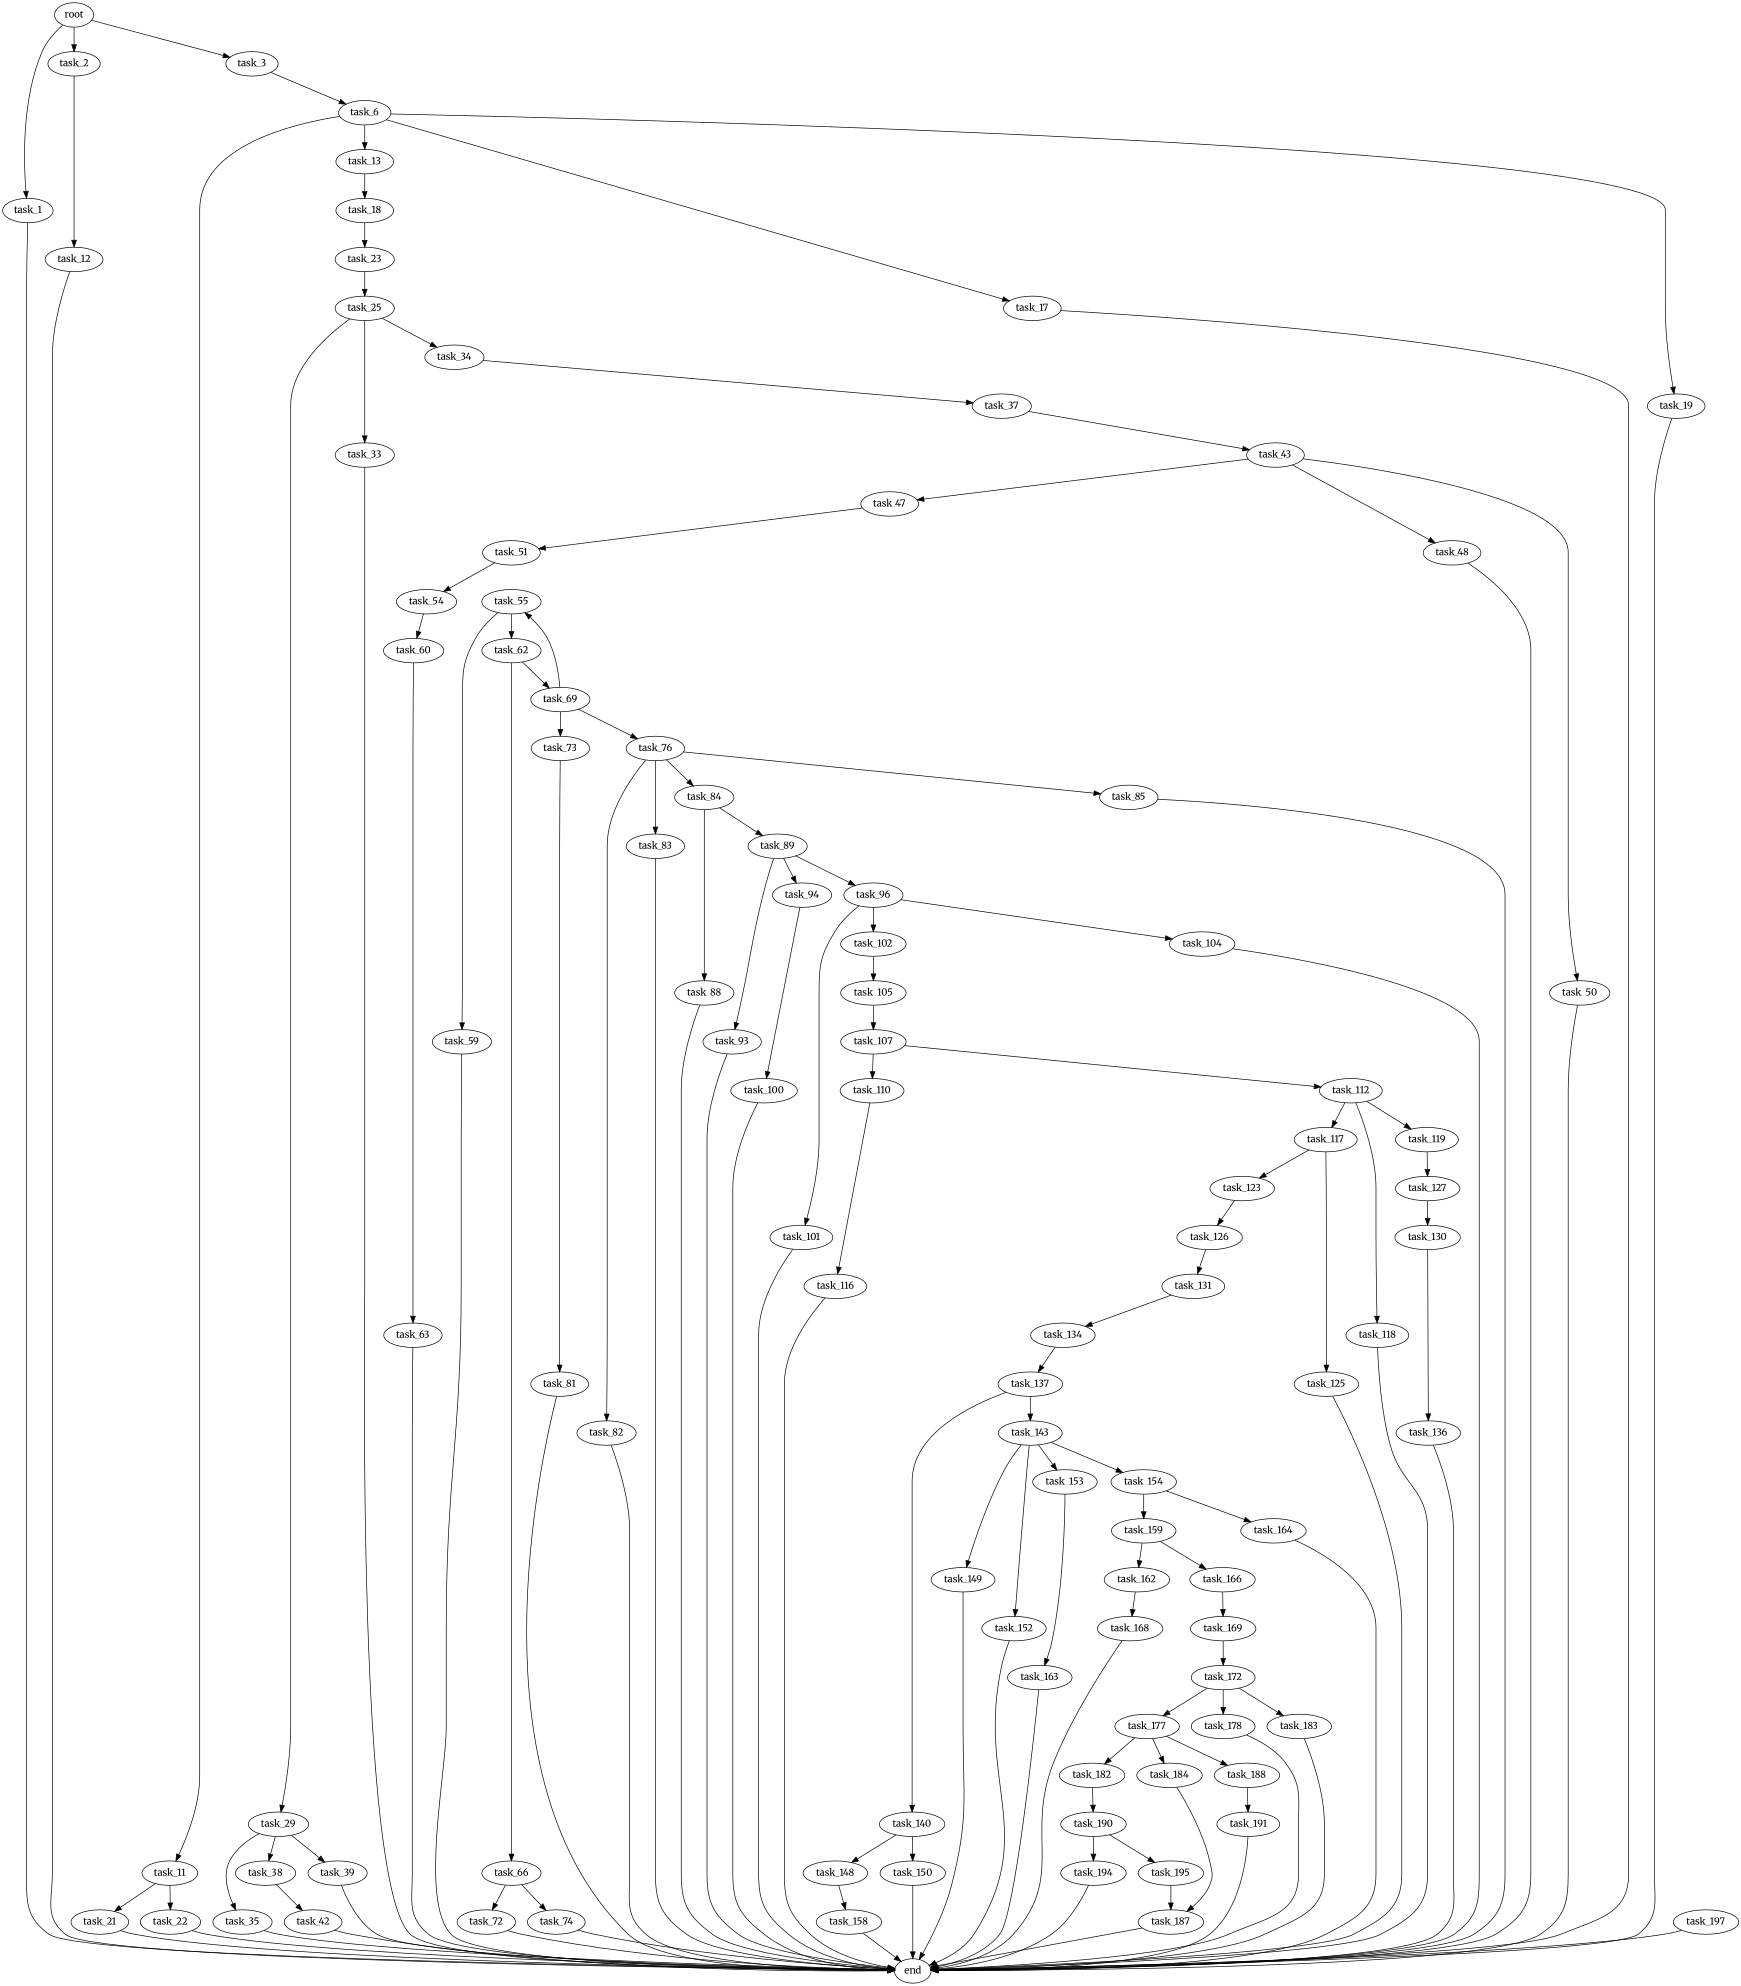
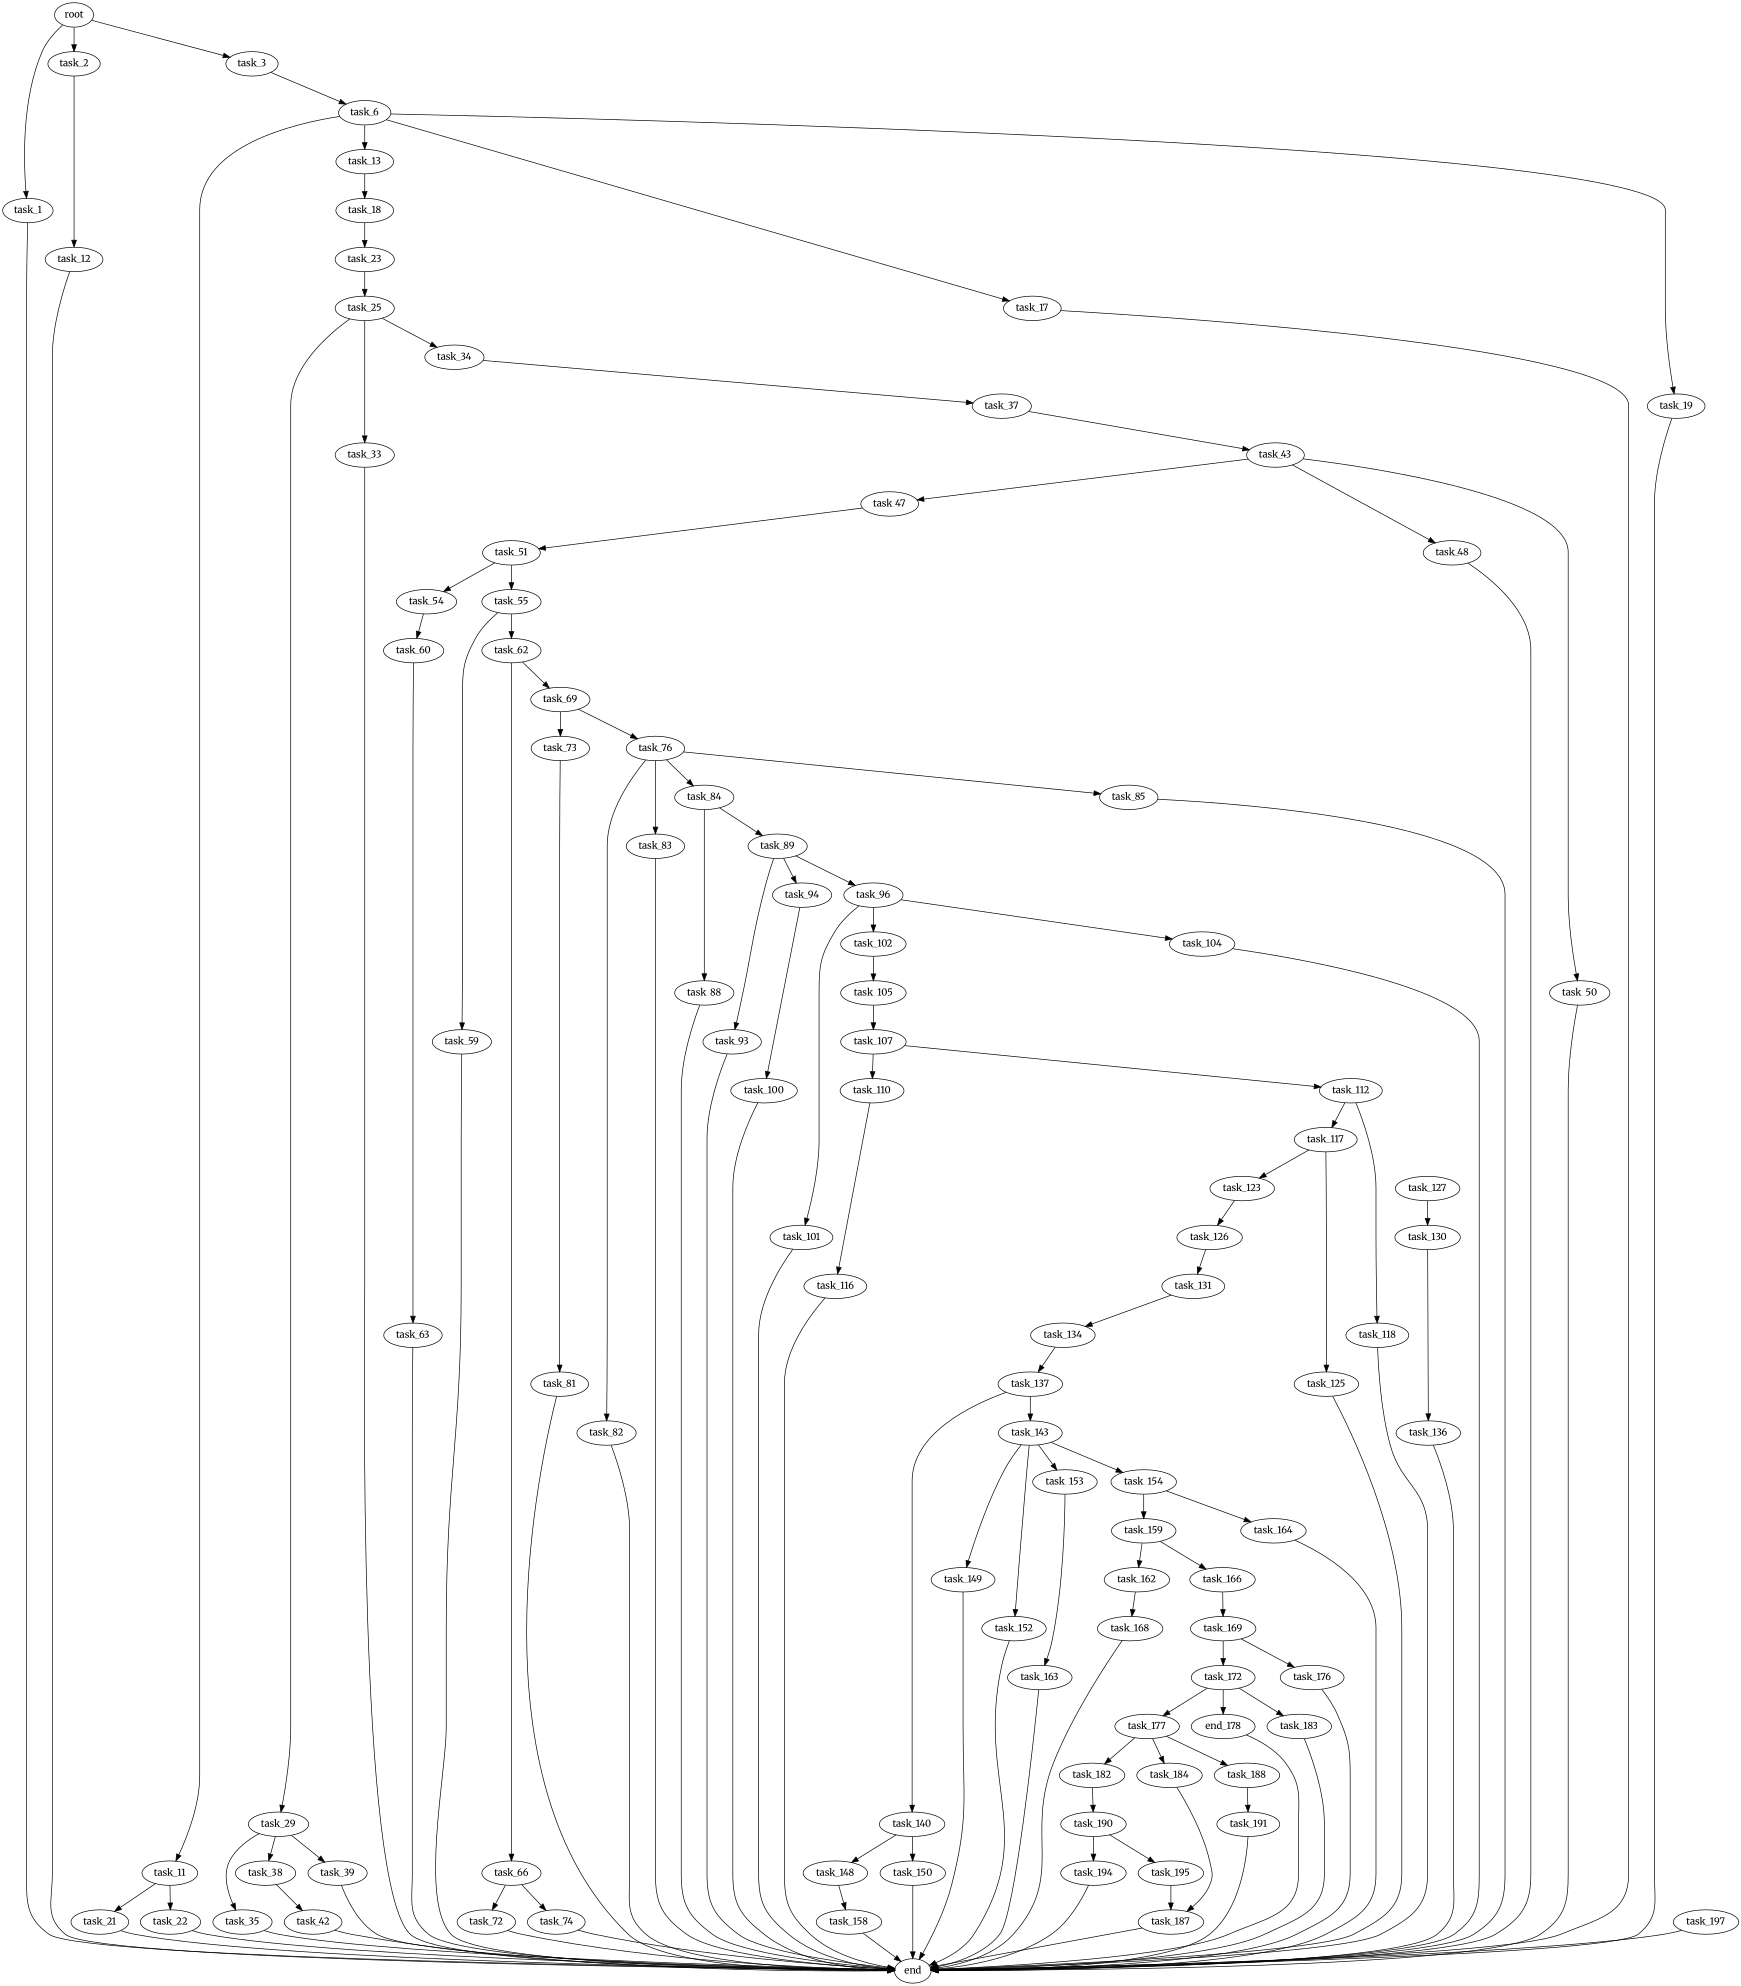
(552, 649) -> (511, 574)
(1427, 1140) -> none
none -> (1312, 1678)
(1223, 1726) -> (1223, 1726)
